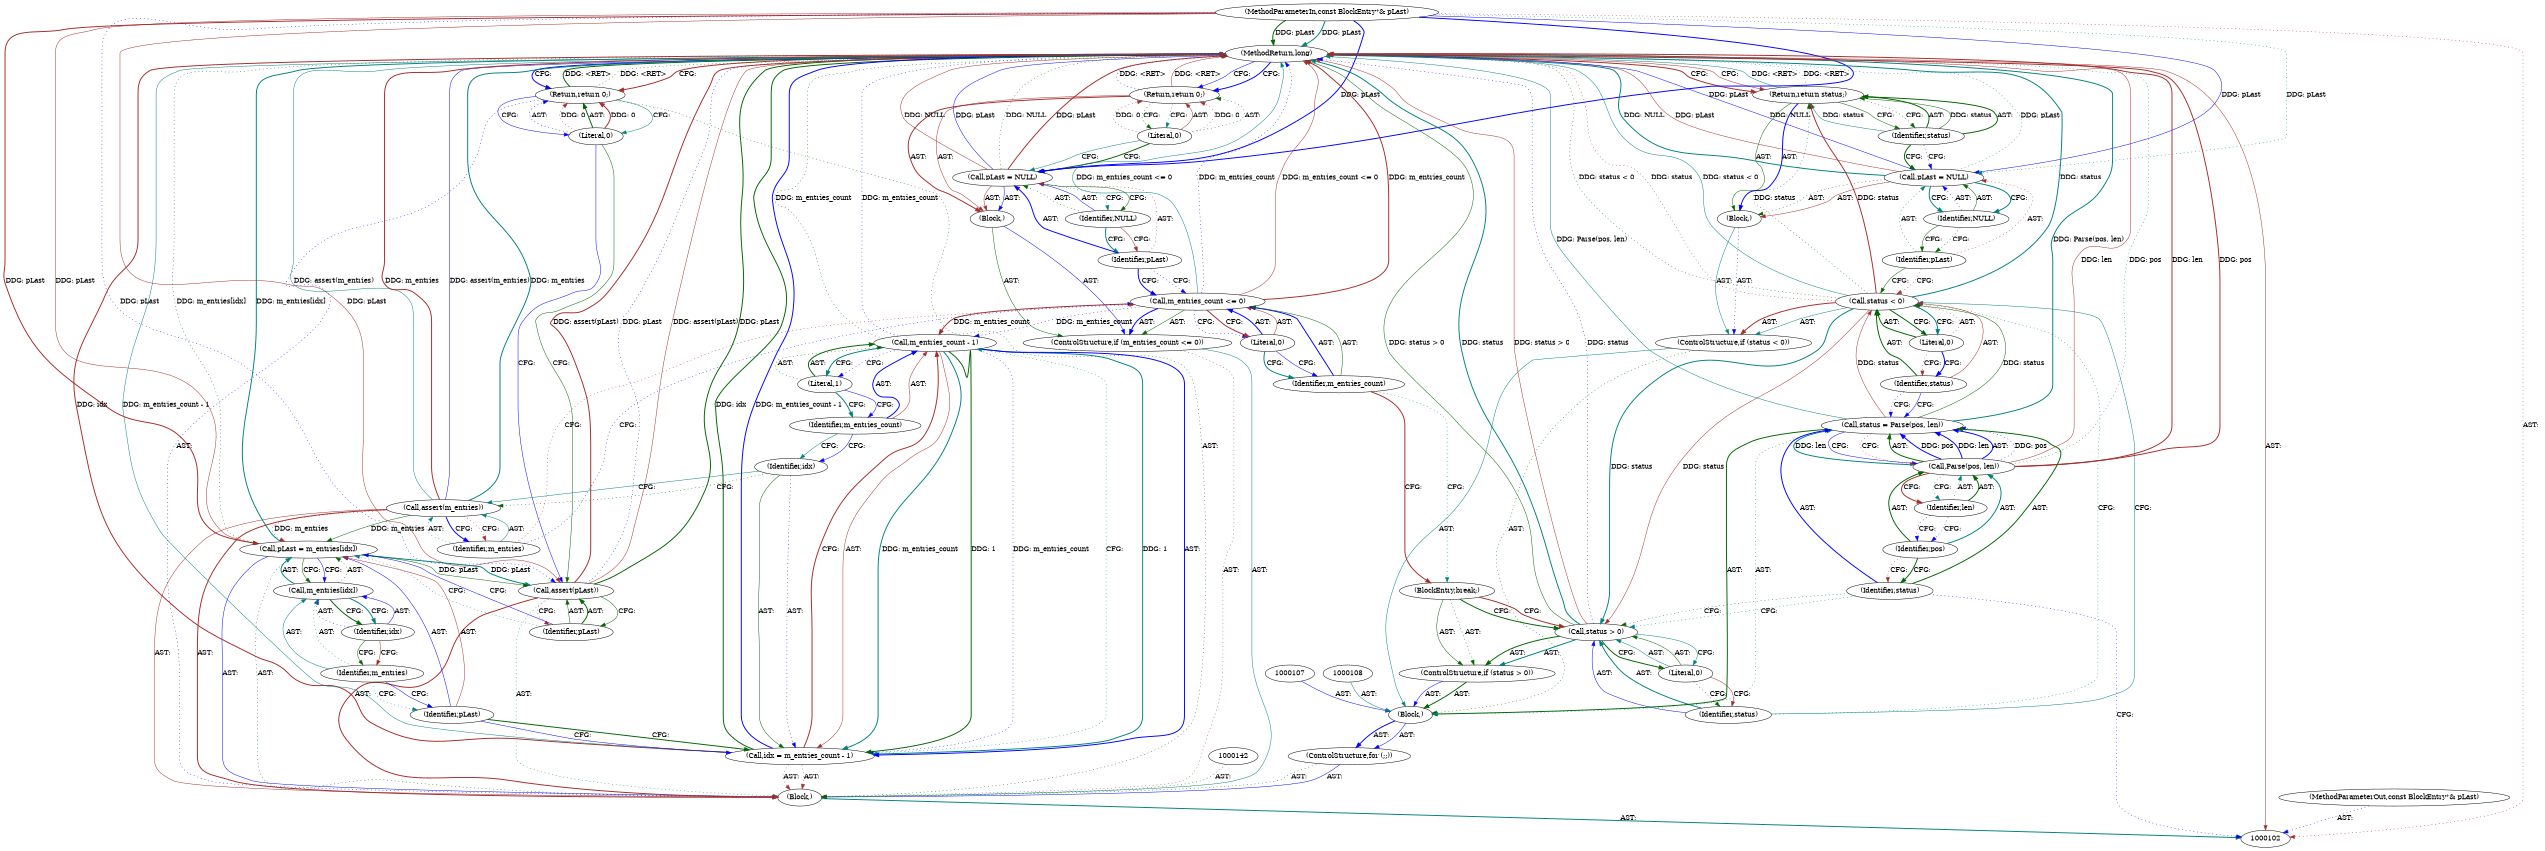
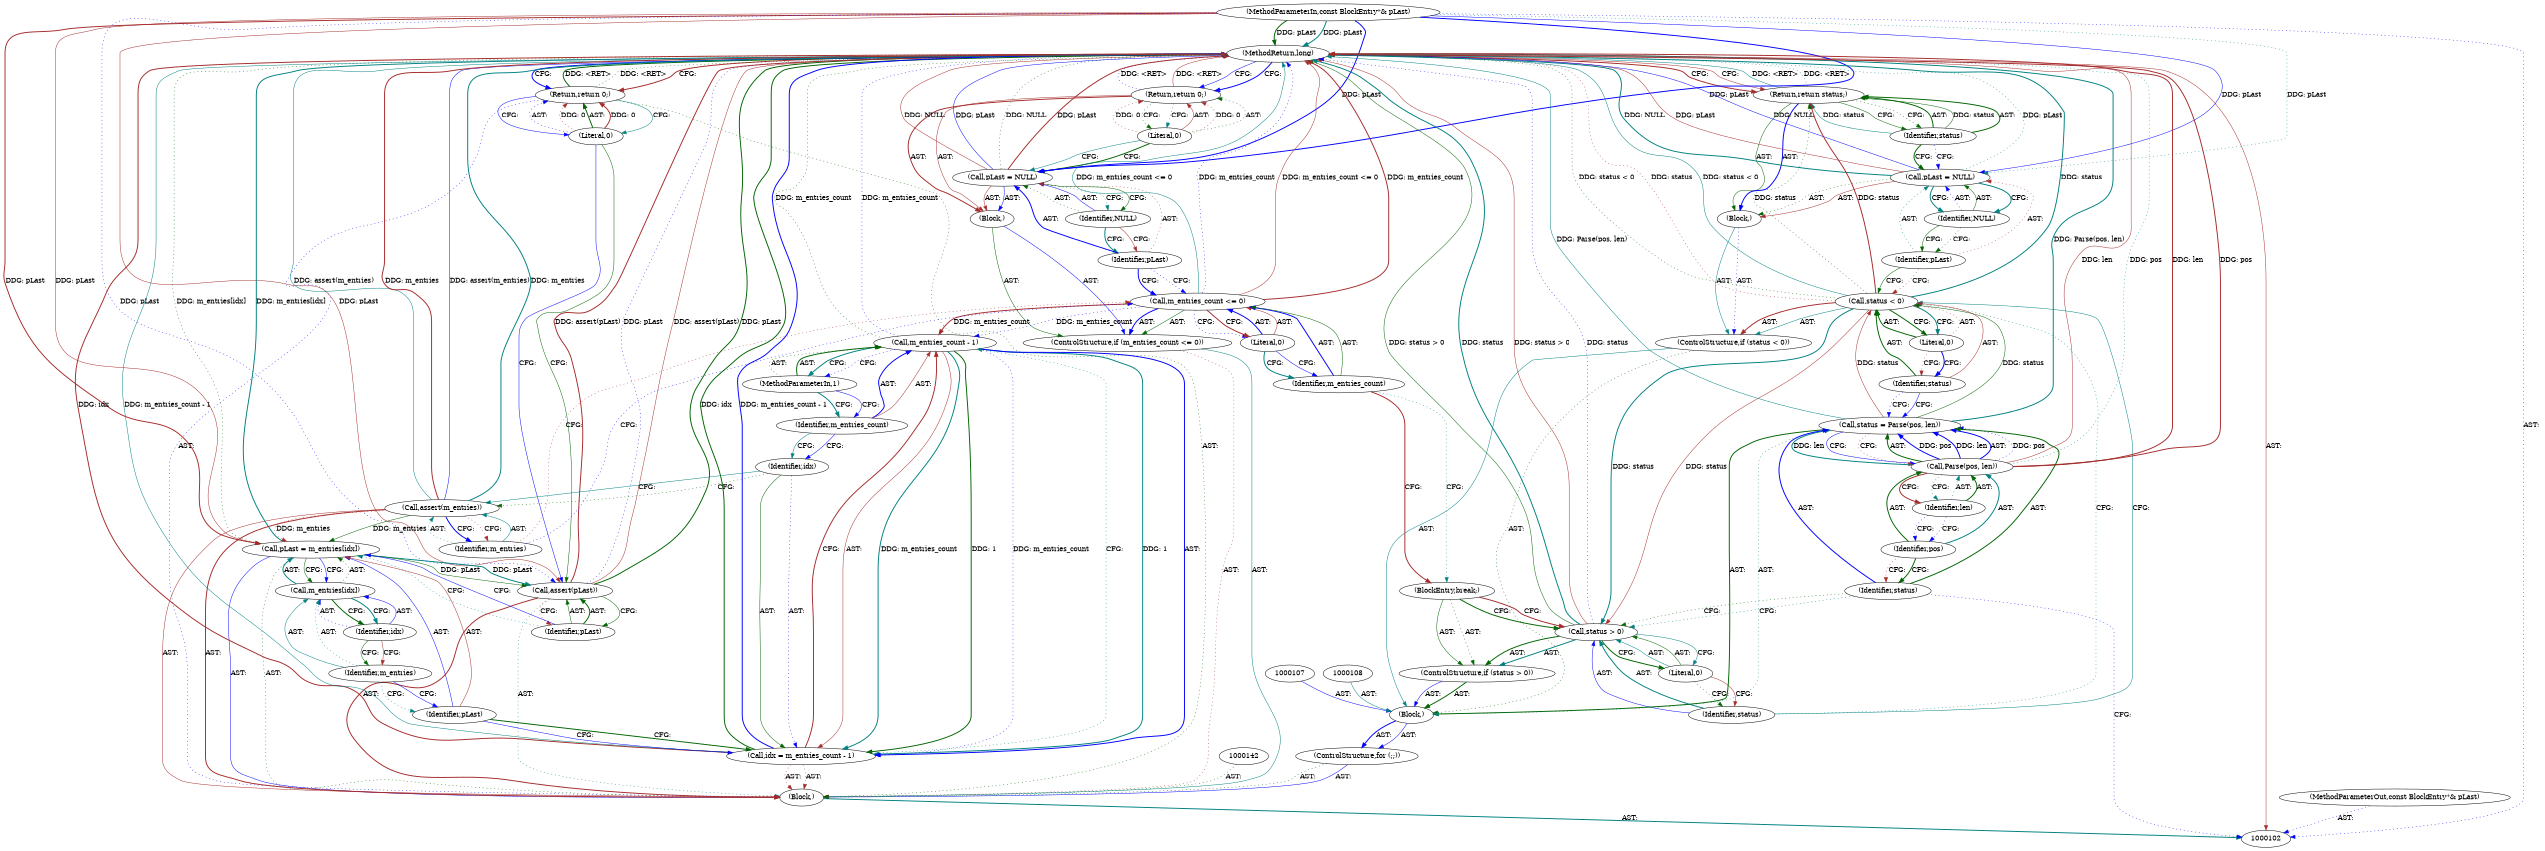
(2470, 42) -> (2471, 42)
(825, 384) -> (800, 384)
